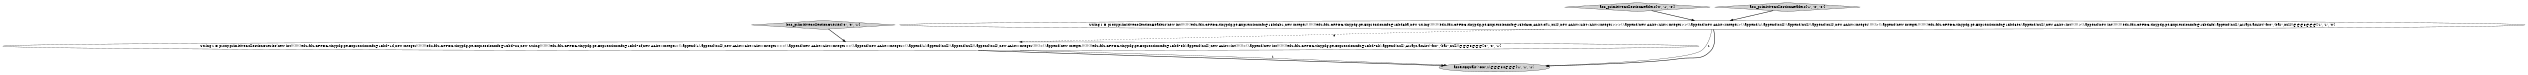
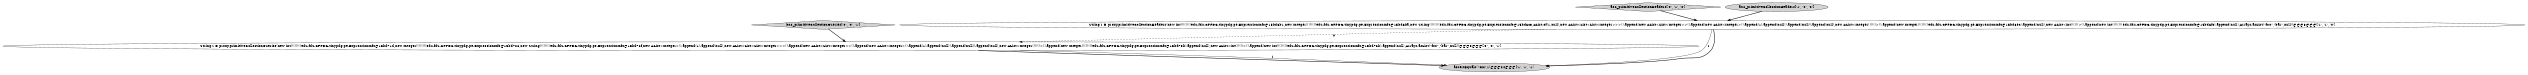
(1787, 7) -> (1777, 7)
